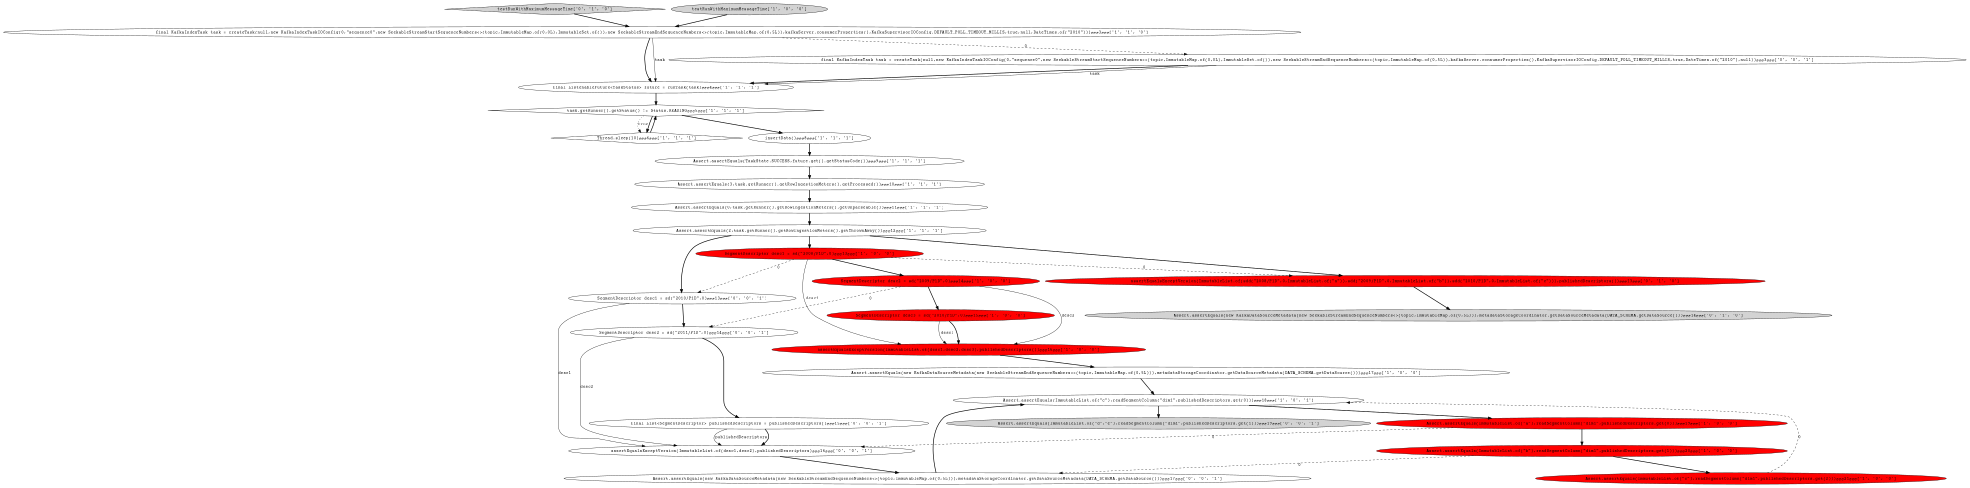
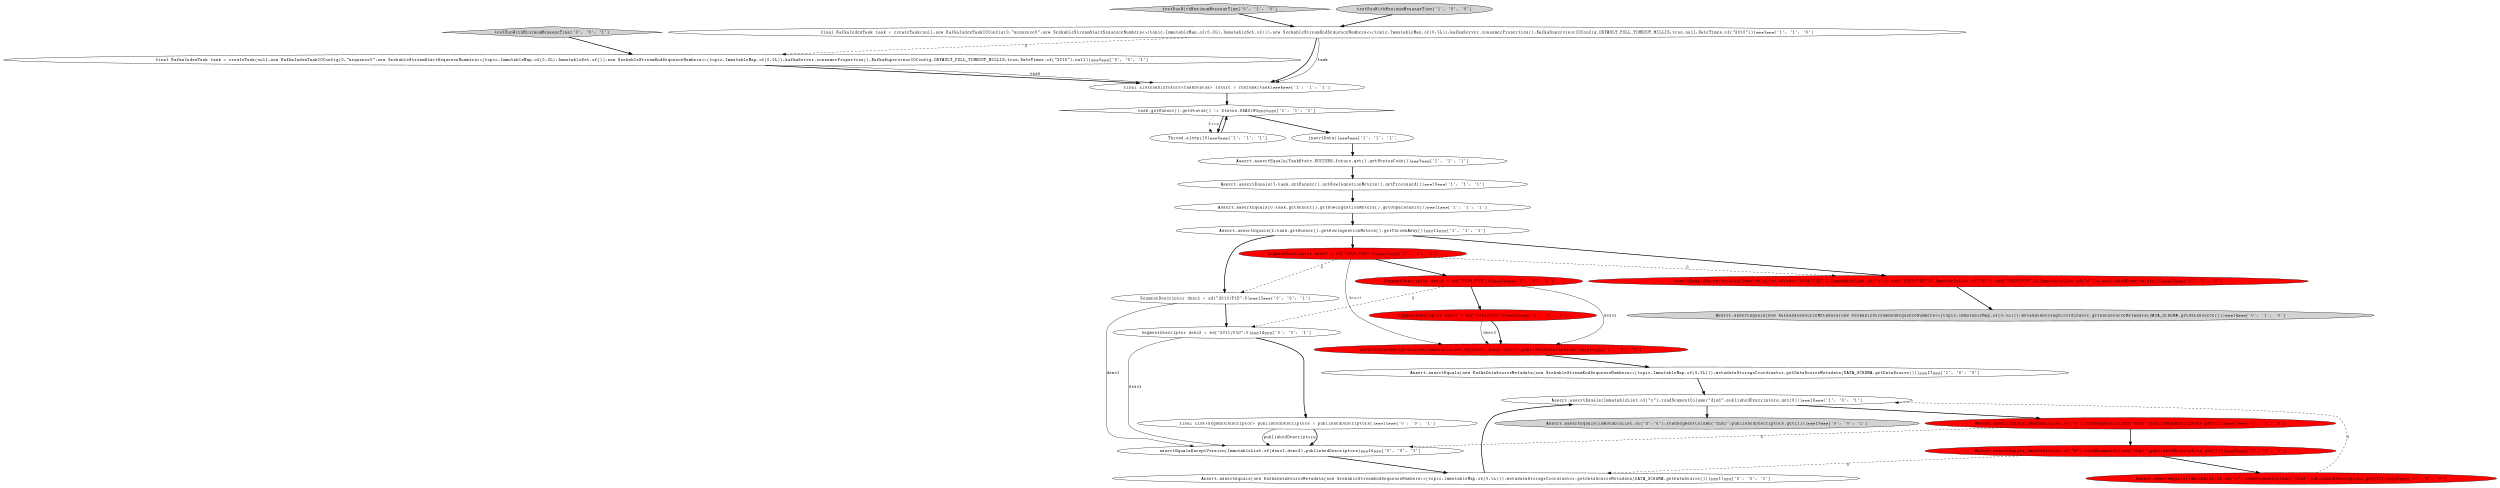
none -> (552, 32)
(647, 138) -> (1218, 138)
